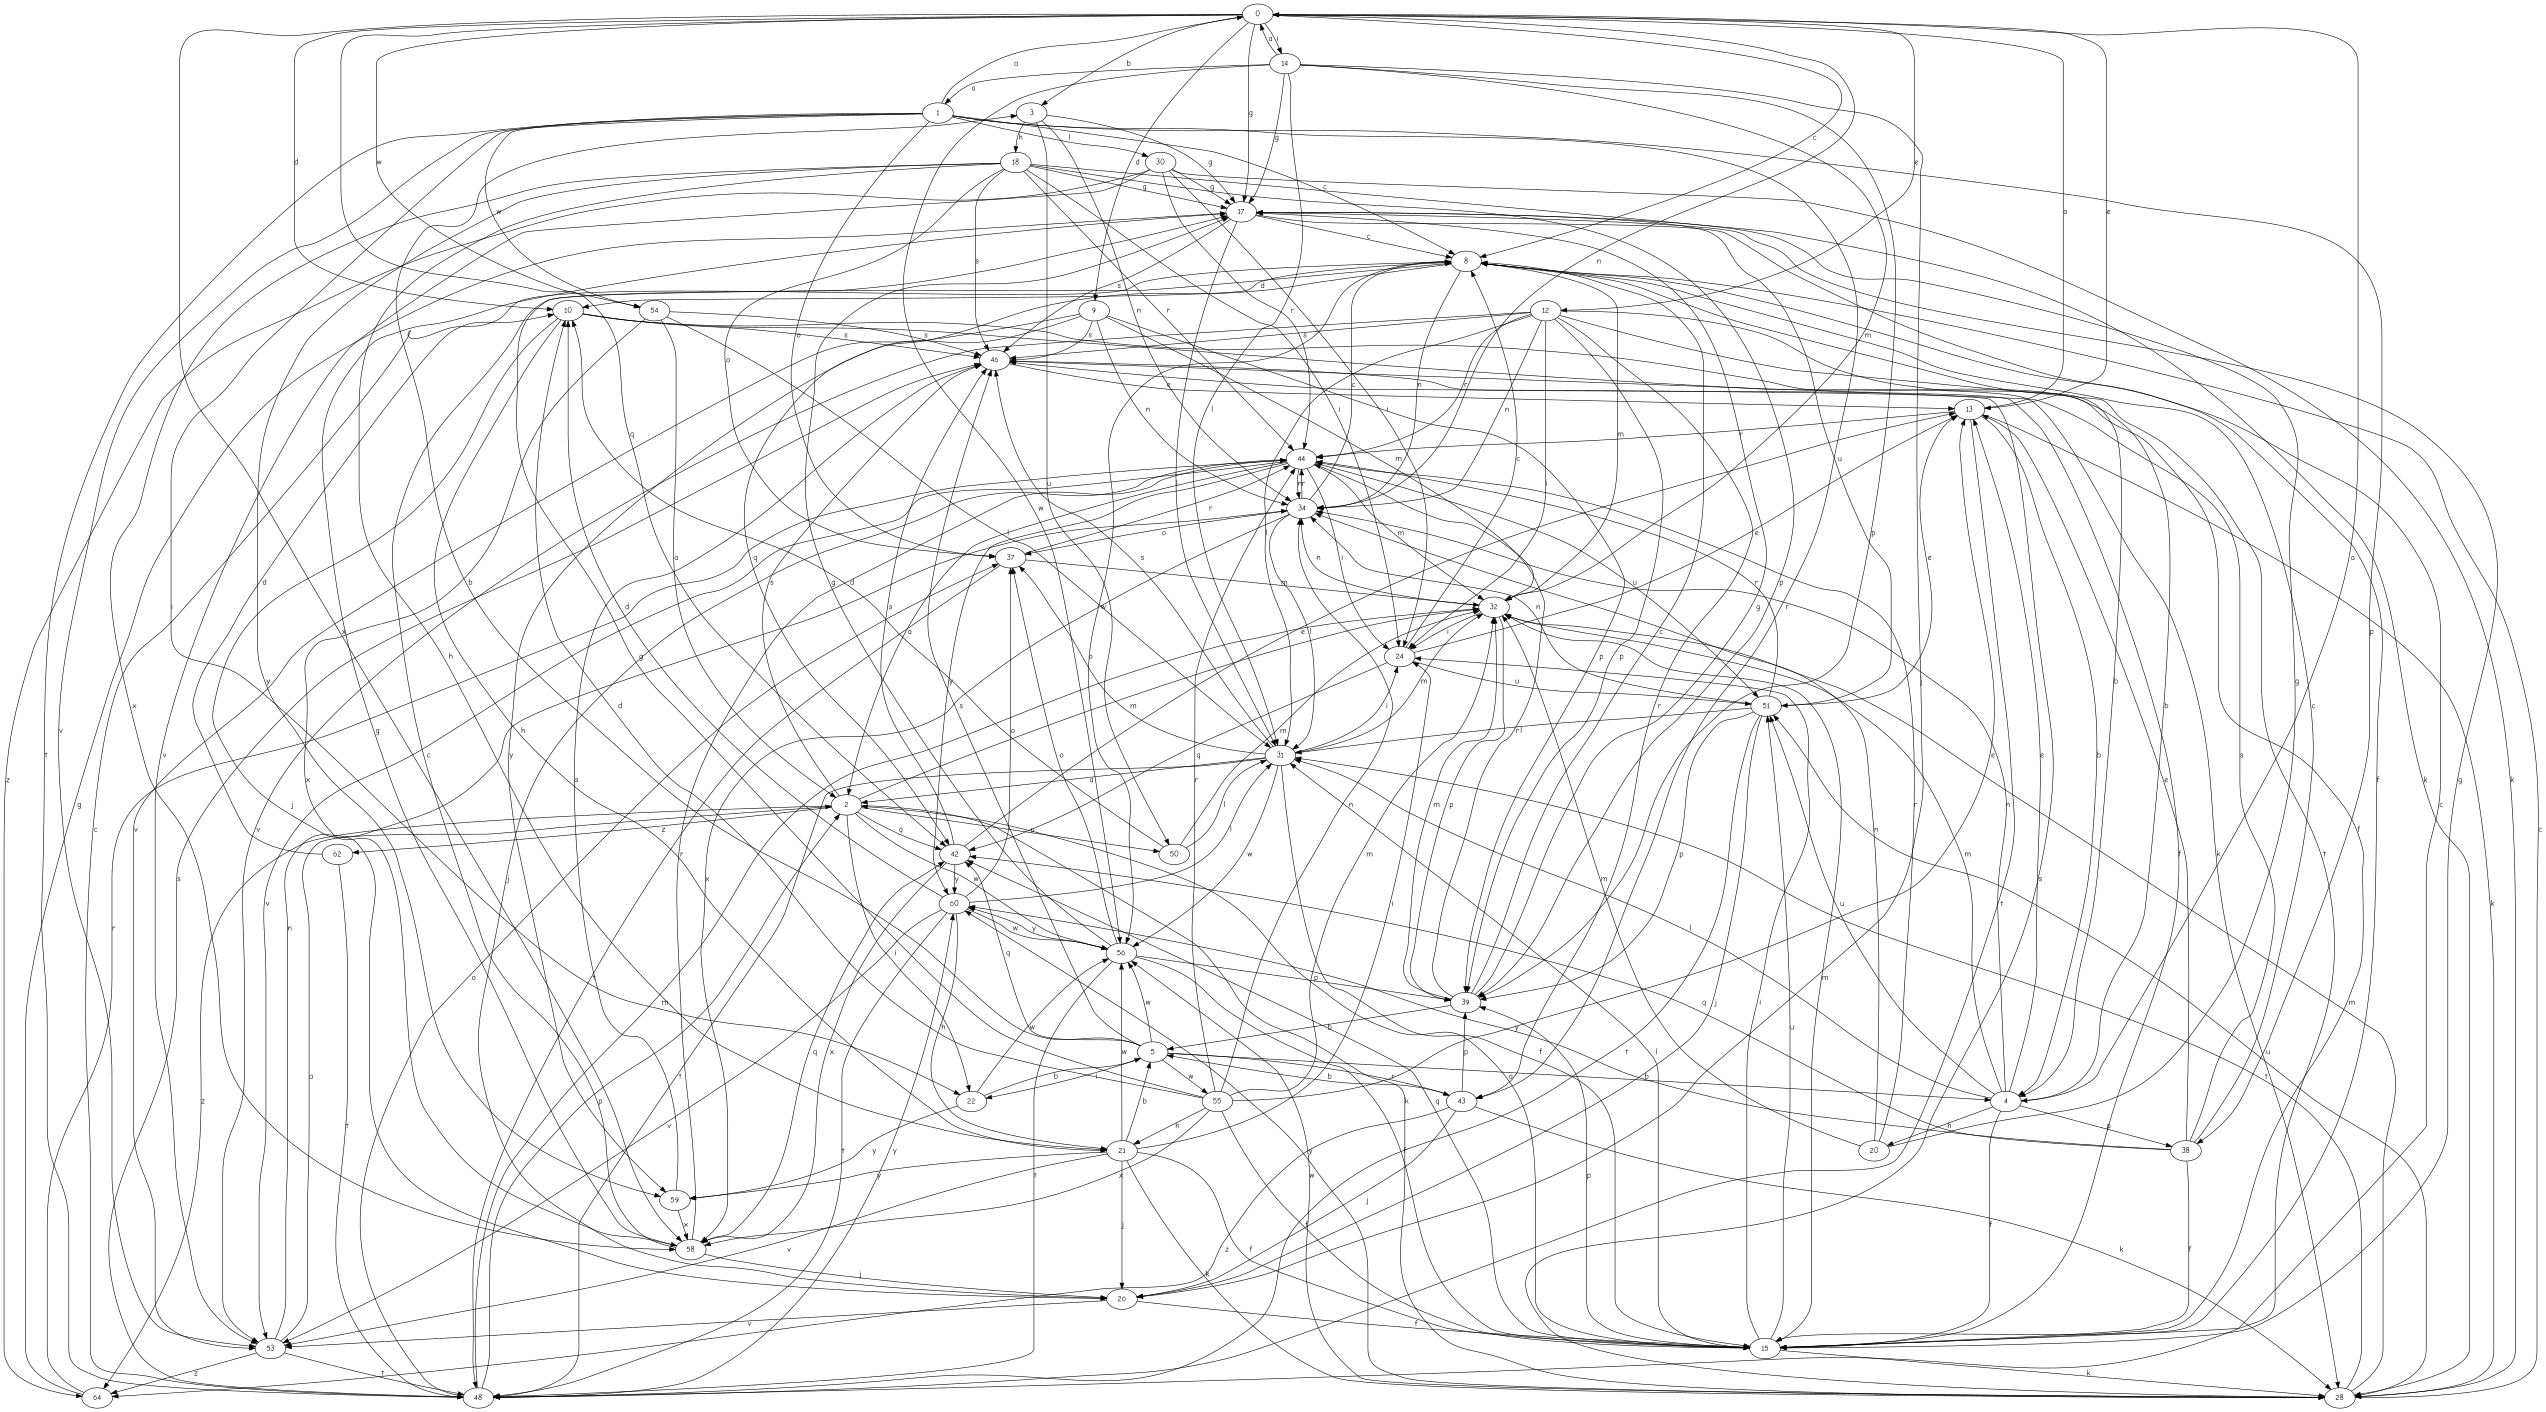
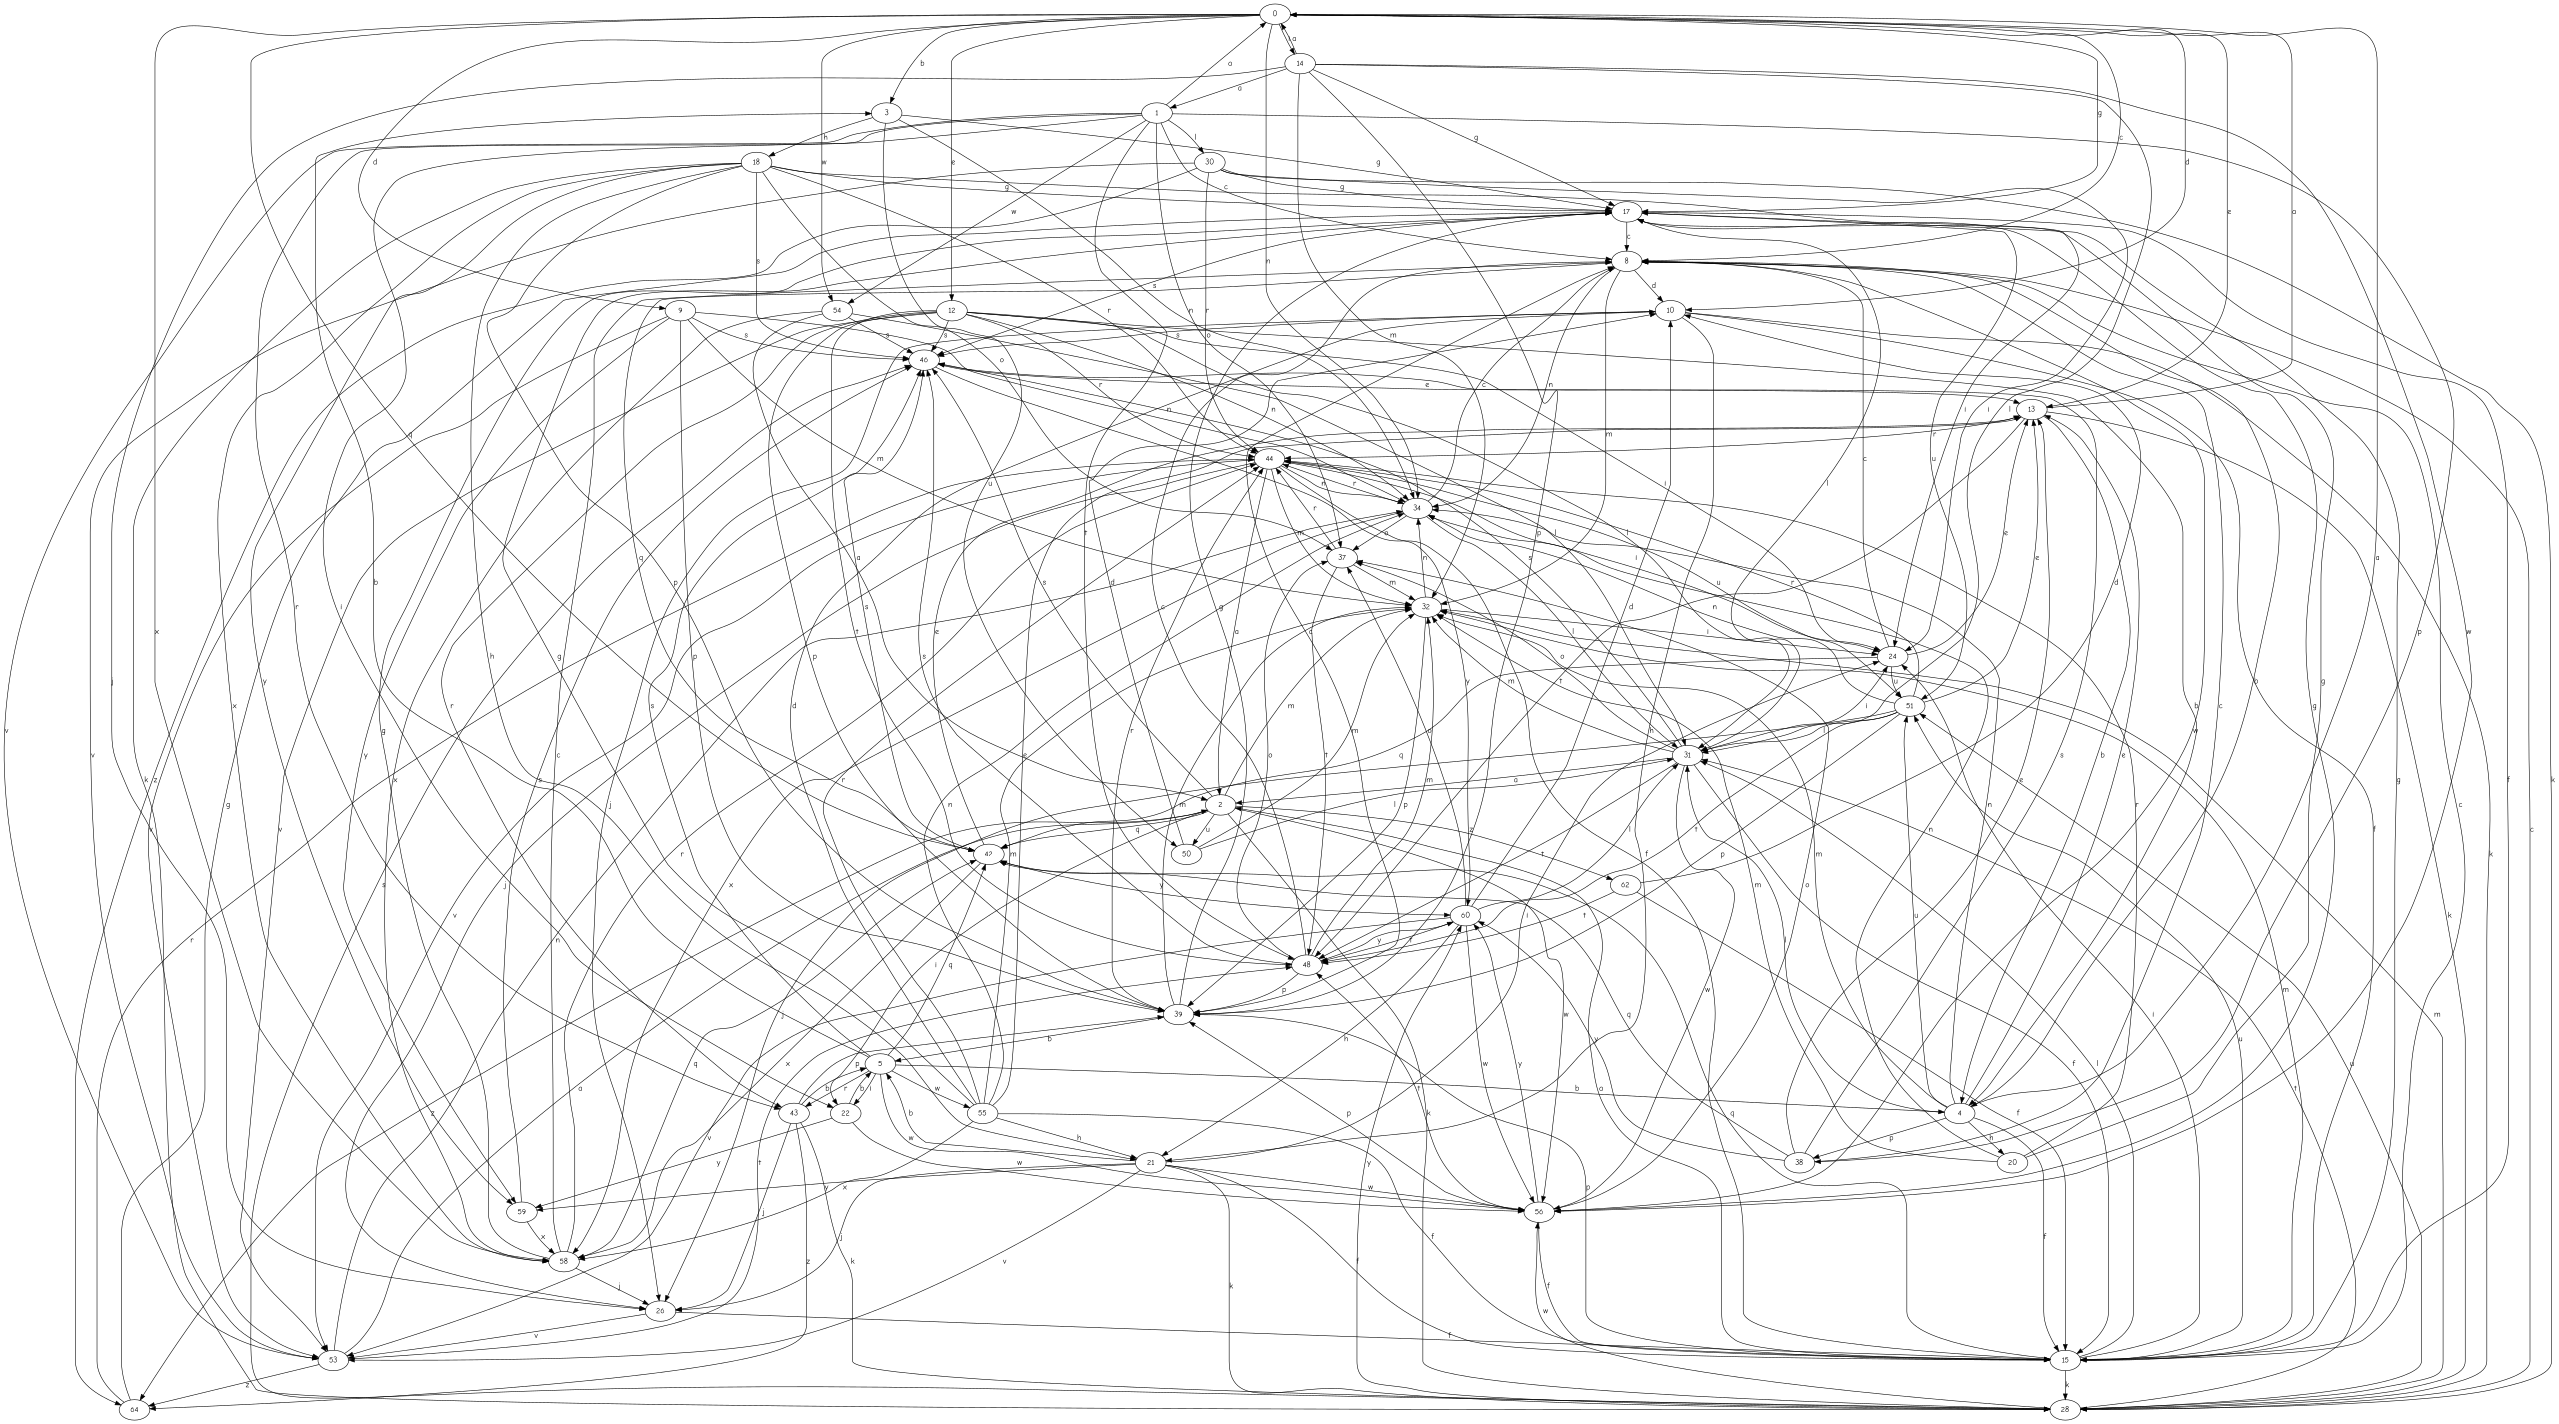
(611, 1082) -> (1254, 999)
(2160, 1324) -> (1931, 1071)
